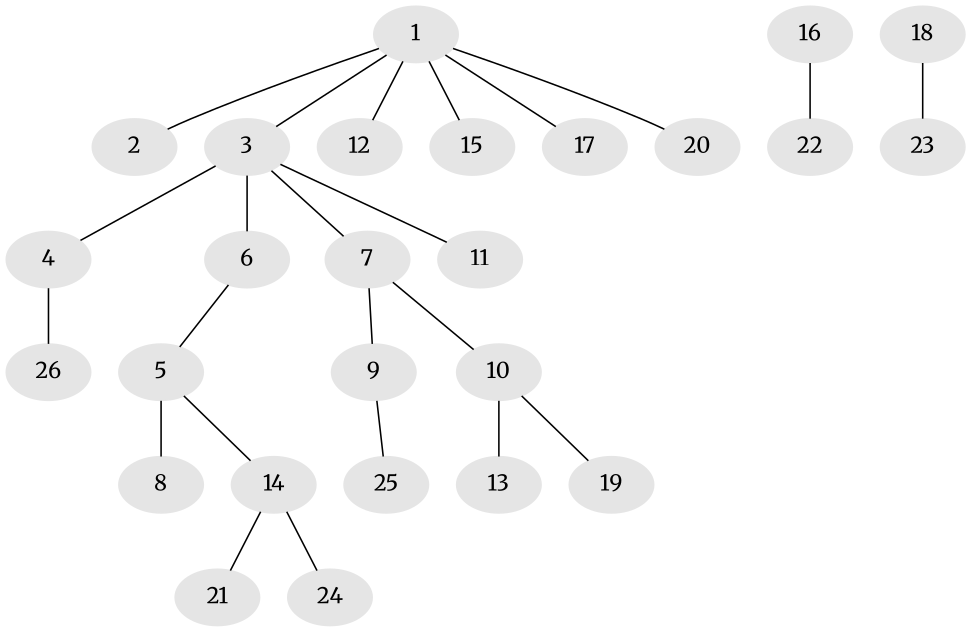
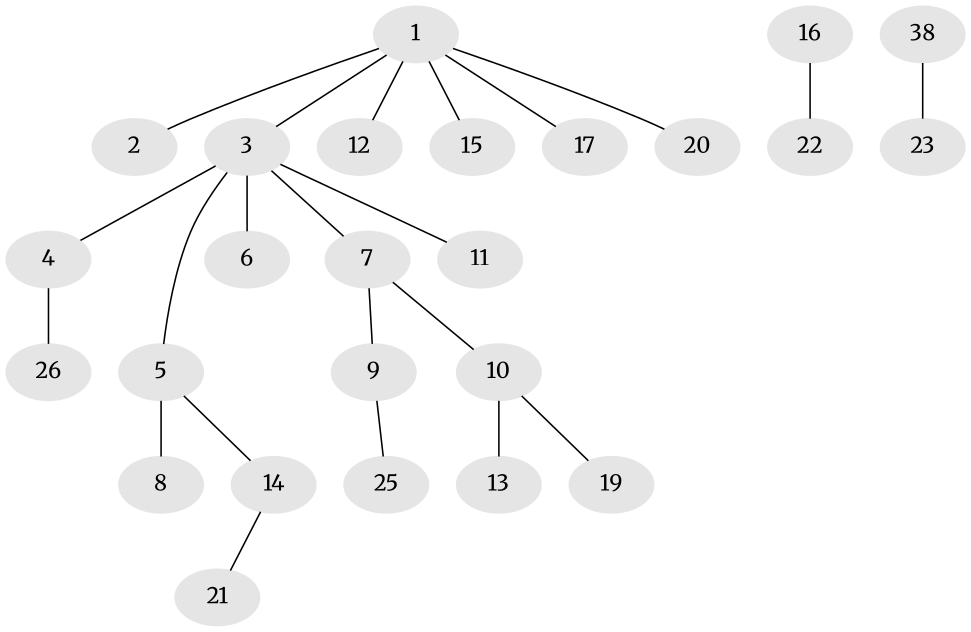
(923, 34) -> (923, 34)
(204, 316) -> (183, 253)
(330, 597) -> none
